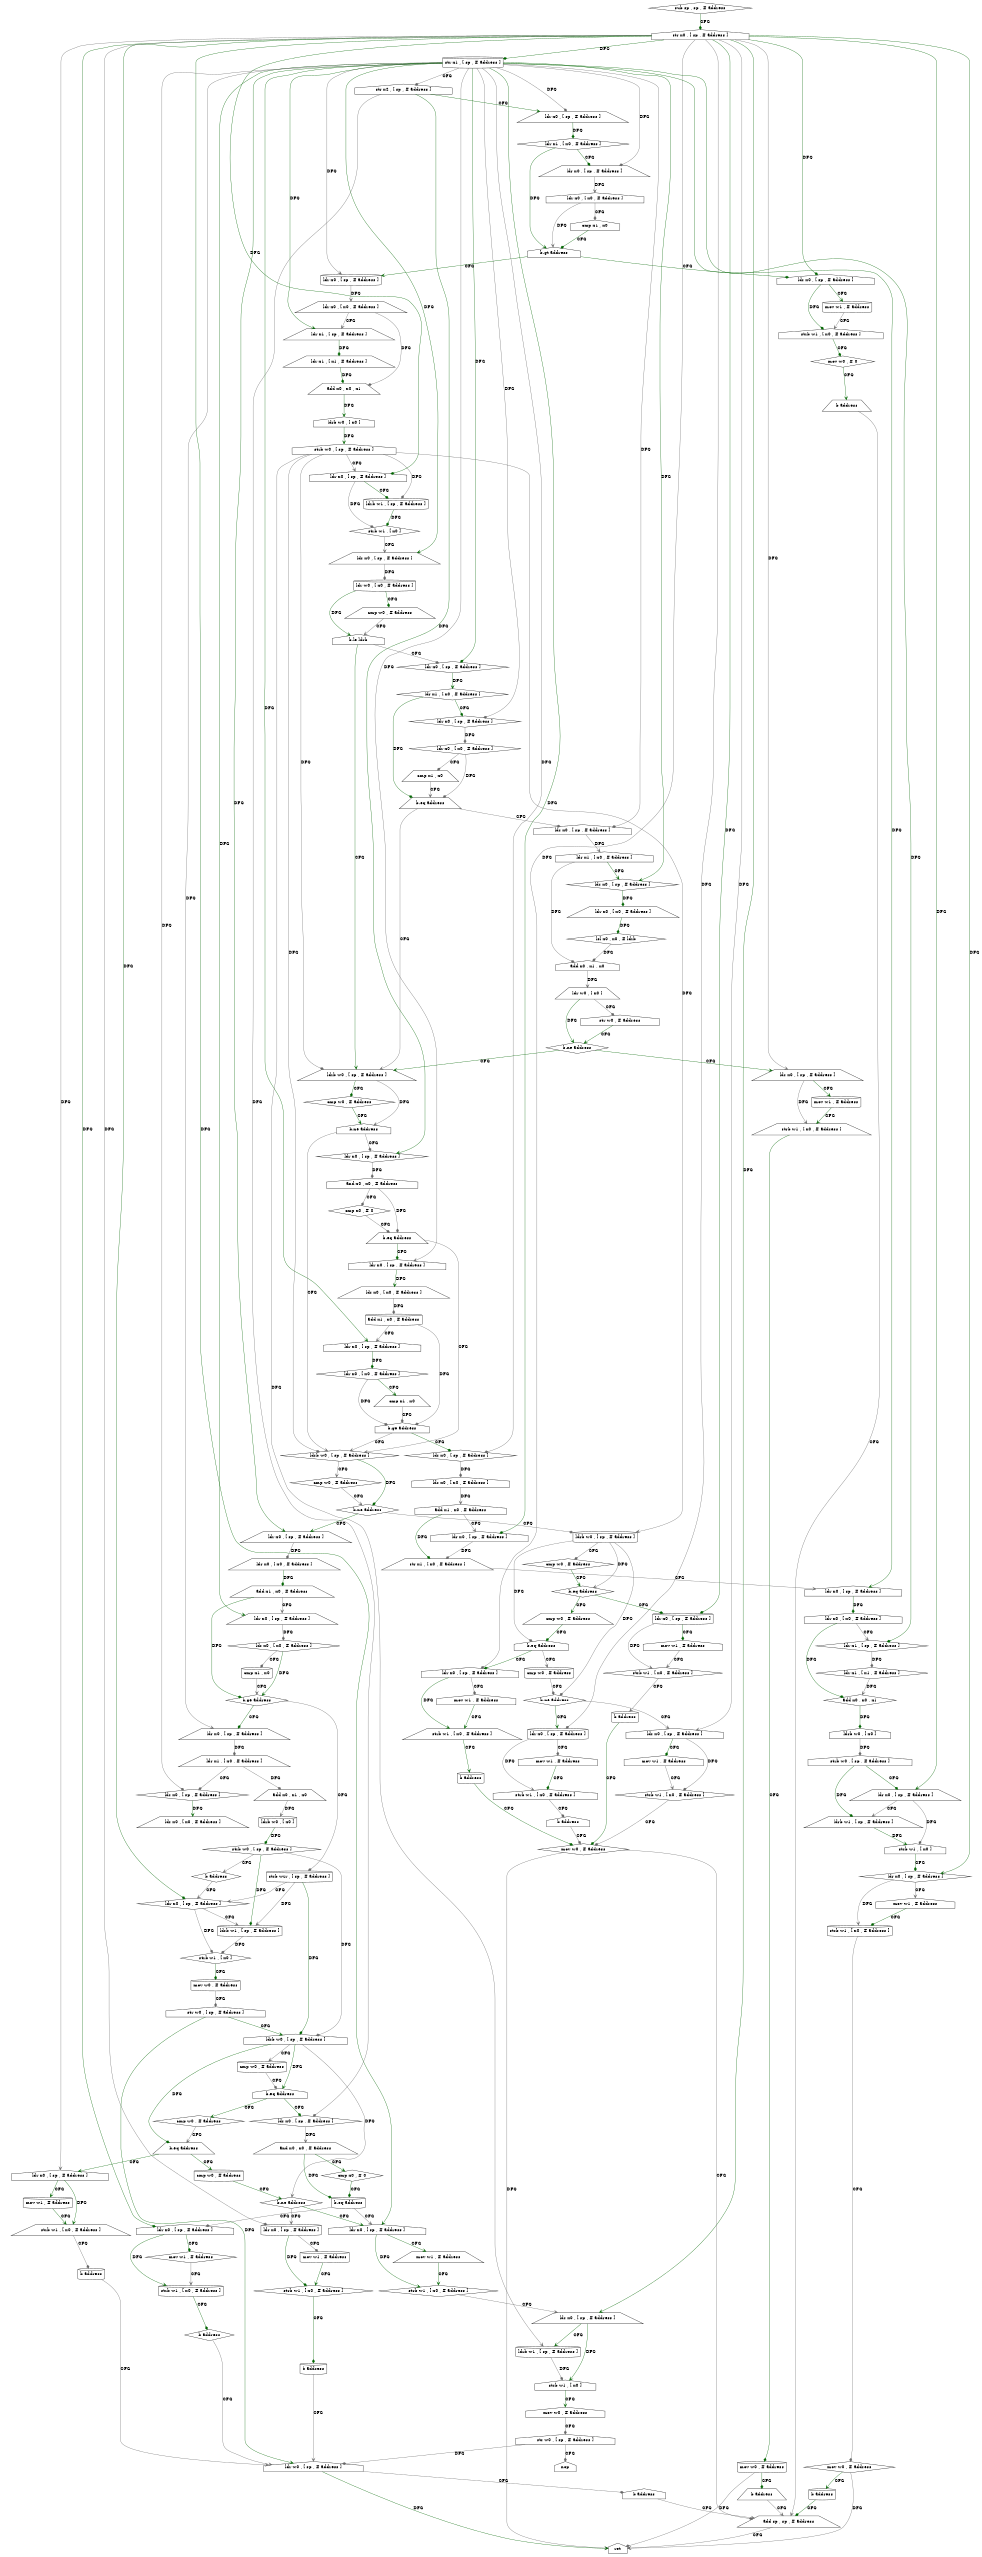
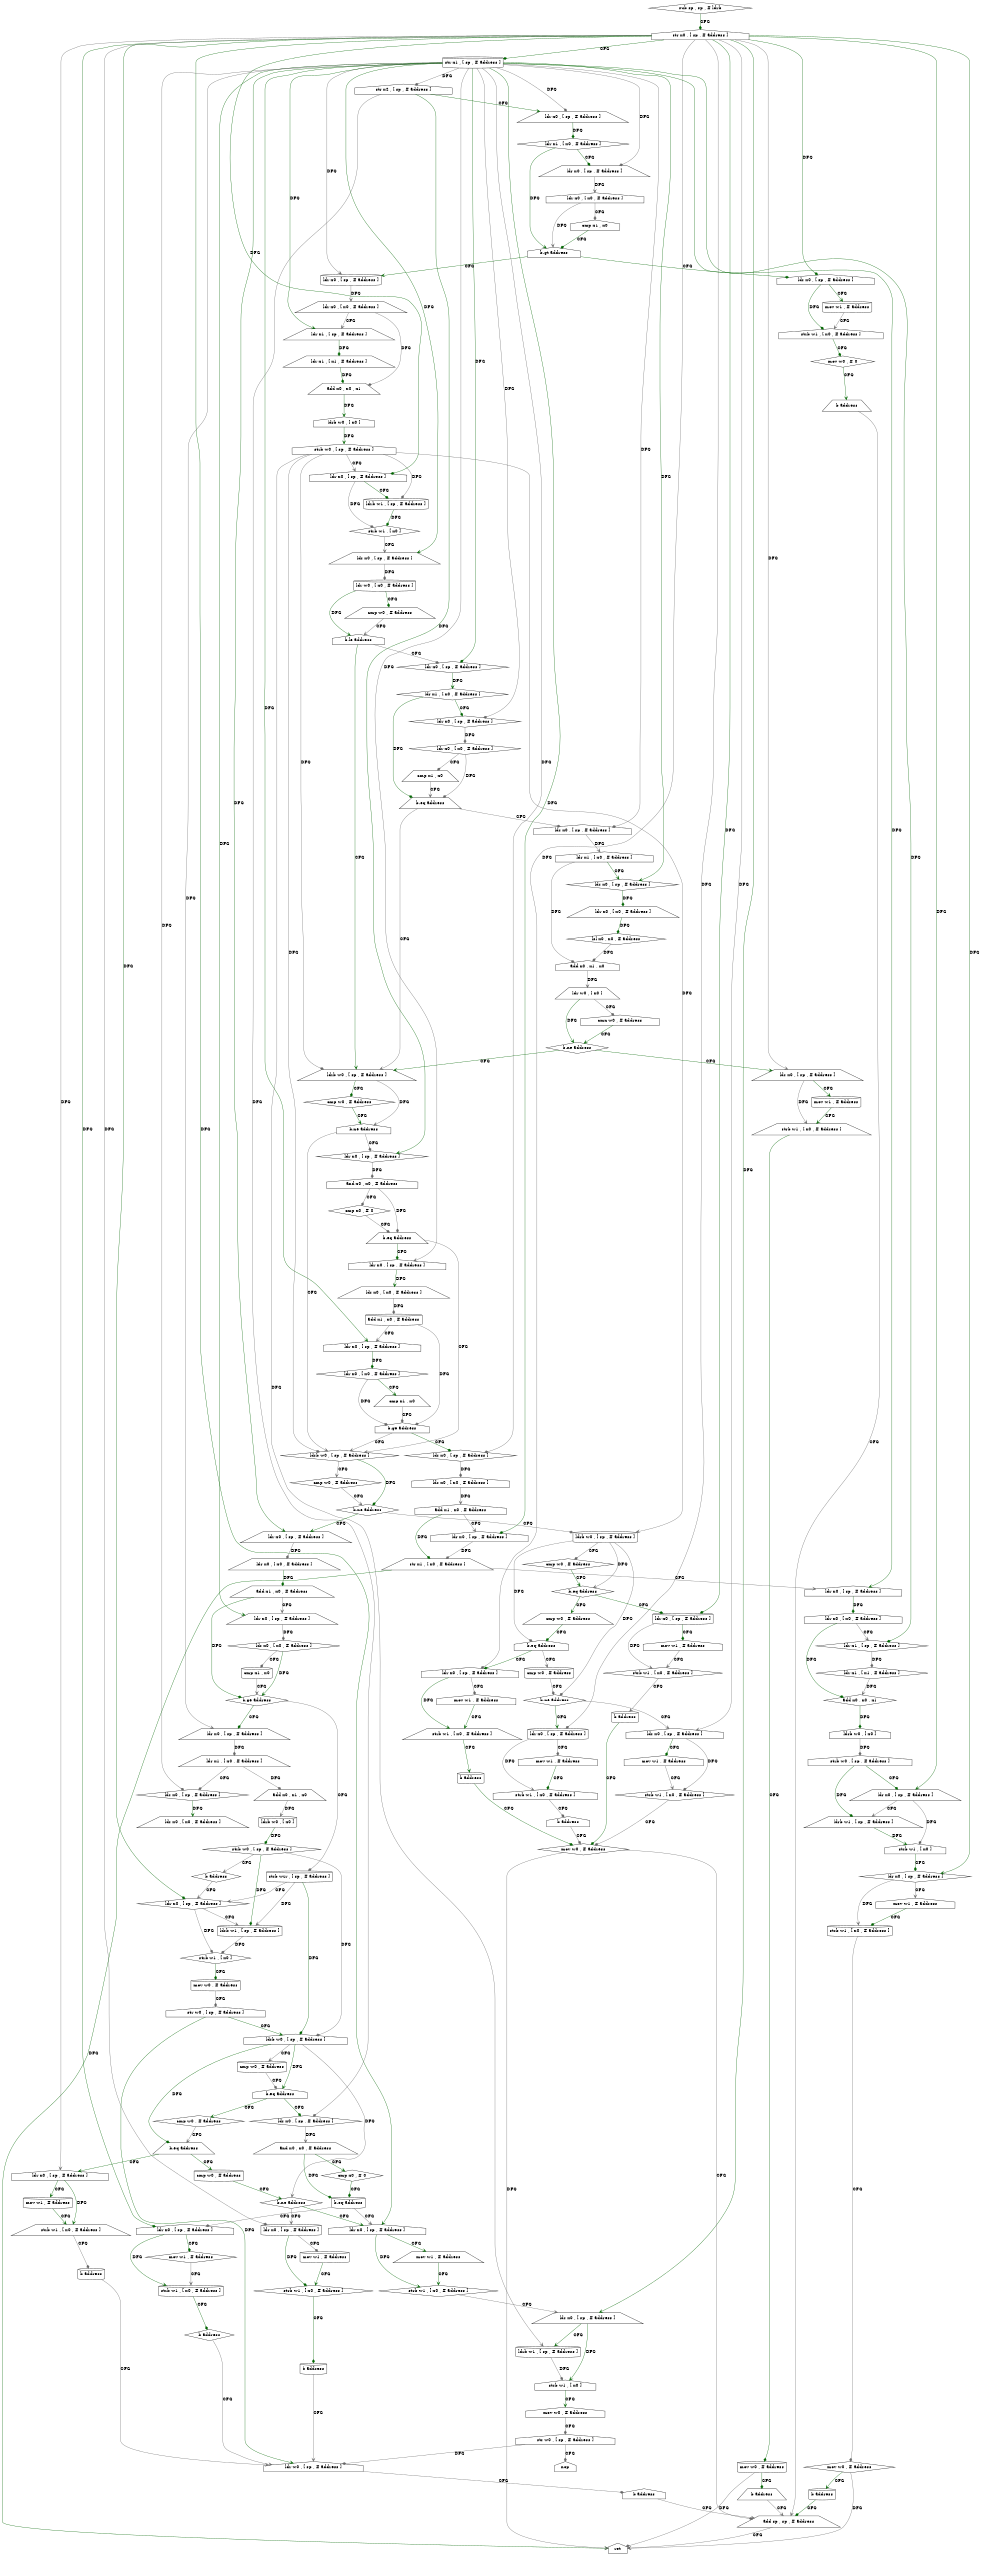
(700, 8) -> (700, 8)
(605, 49) -> (605, 49)
(448, 76) -> (448, 76)
(358, 640) -> (358, 640)
(616, 939) -> (616, 939)
(620, 1021) -> (620, 1021)
(460, 2526) -> (2, 2244)
